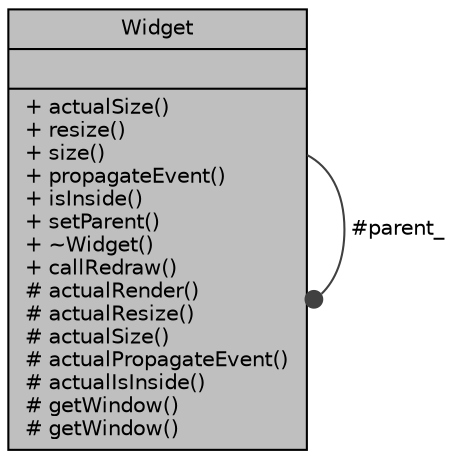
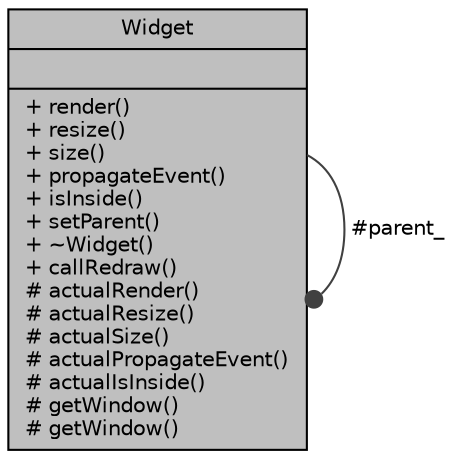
(98, 108) -> (78, 108)
